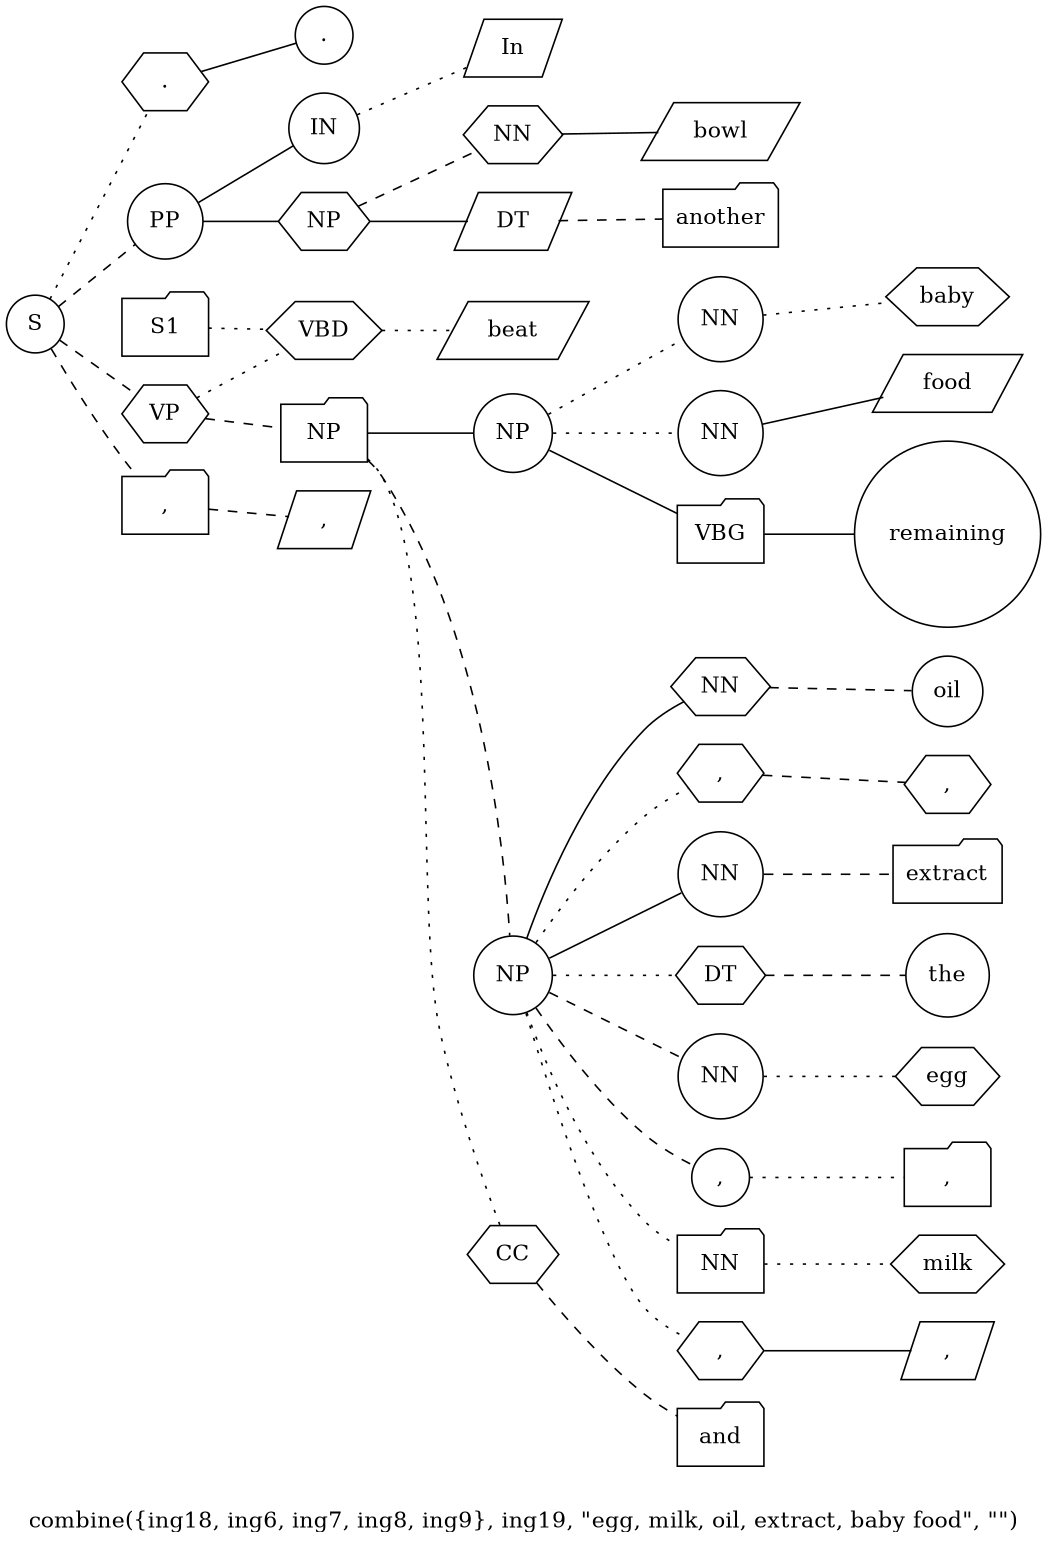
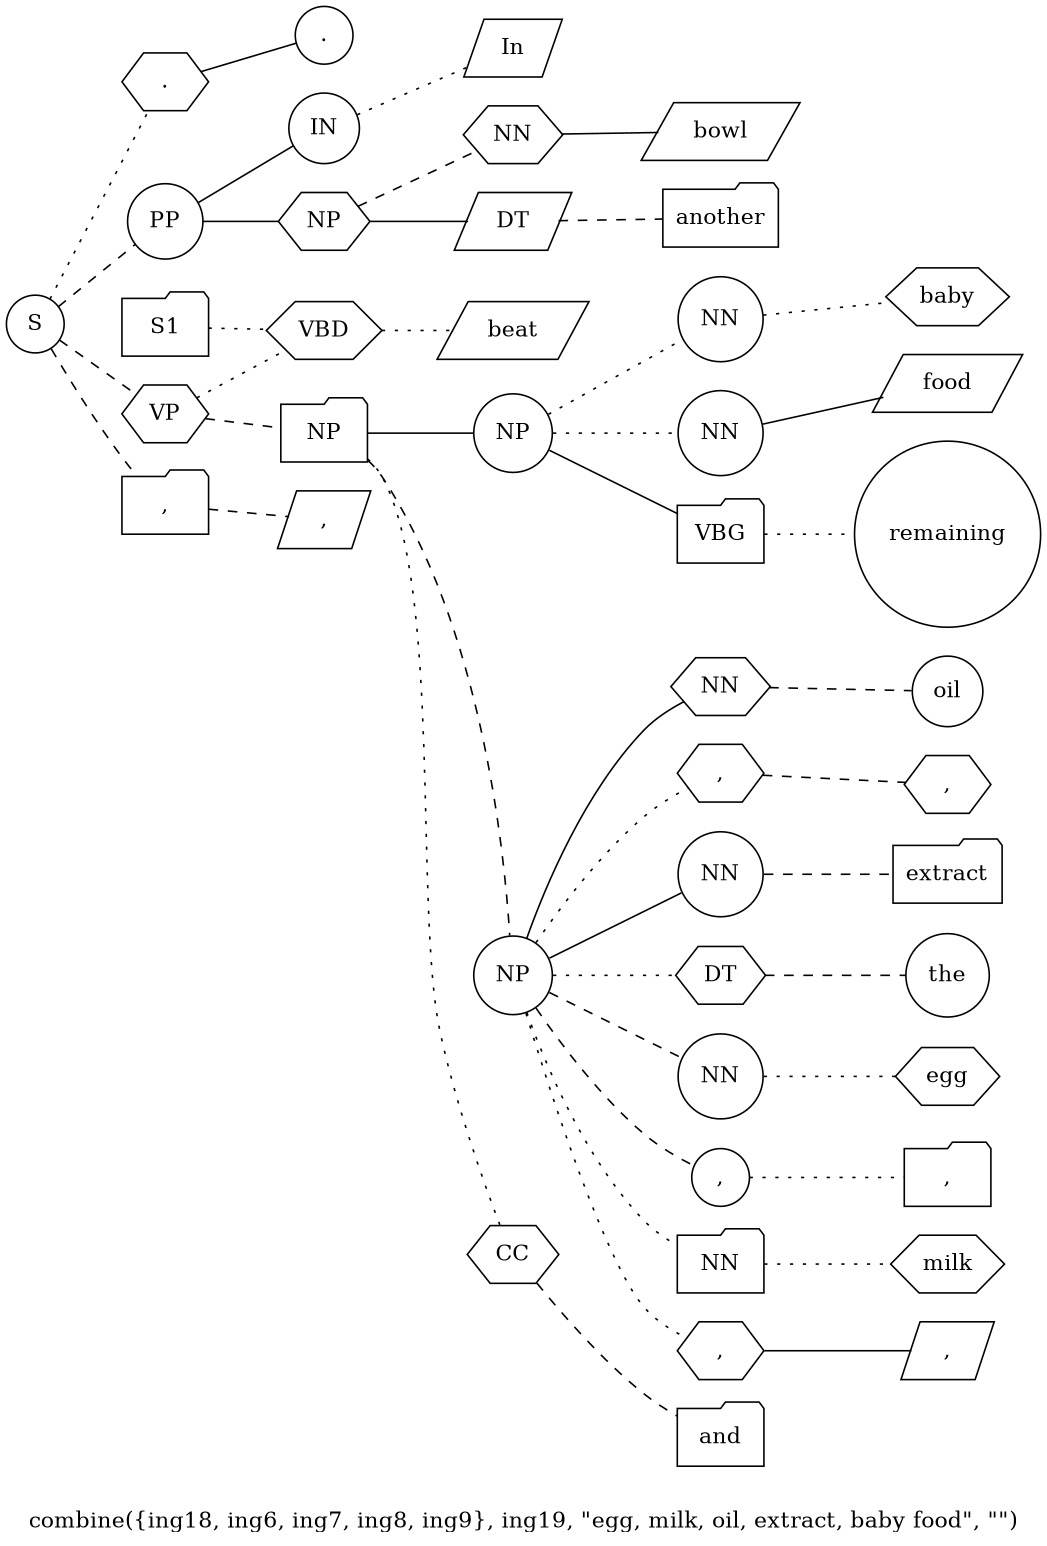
(809, 534) -> (809, 534)
